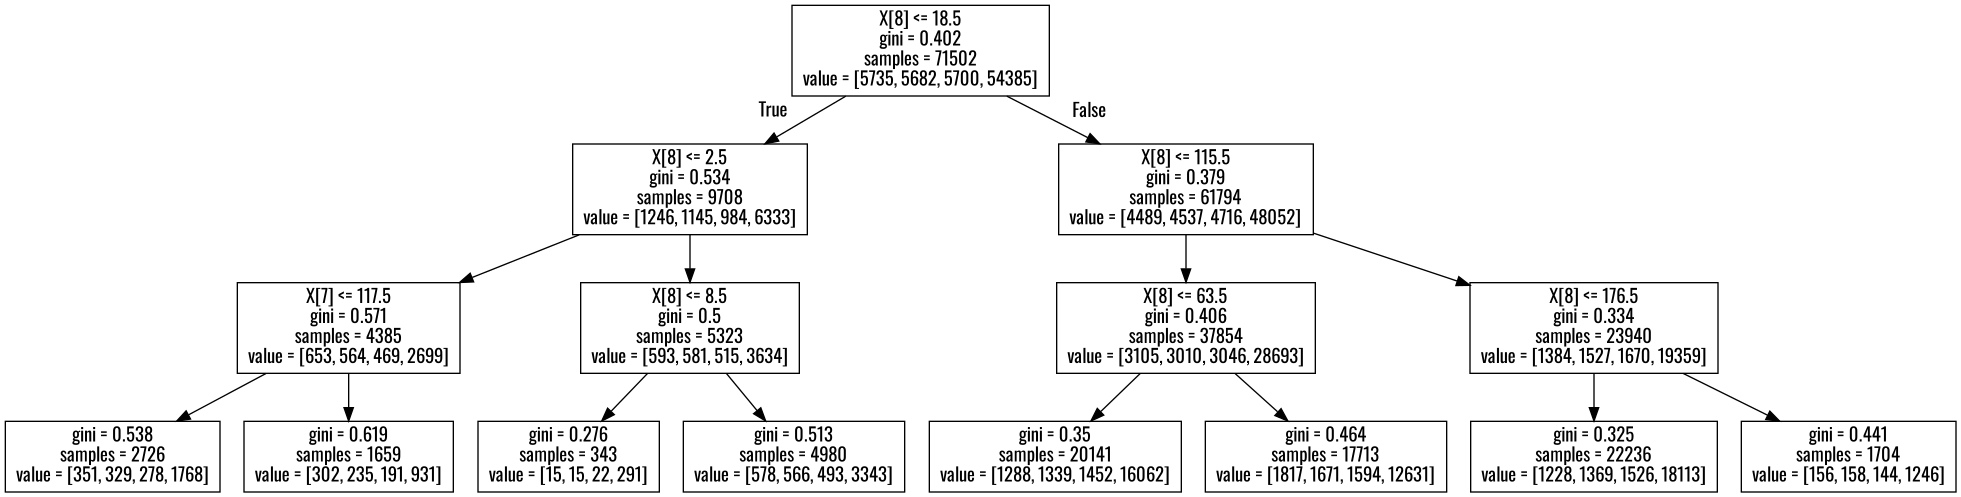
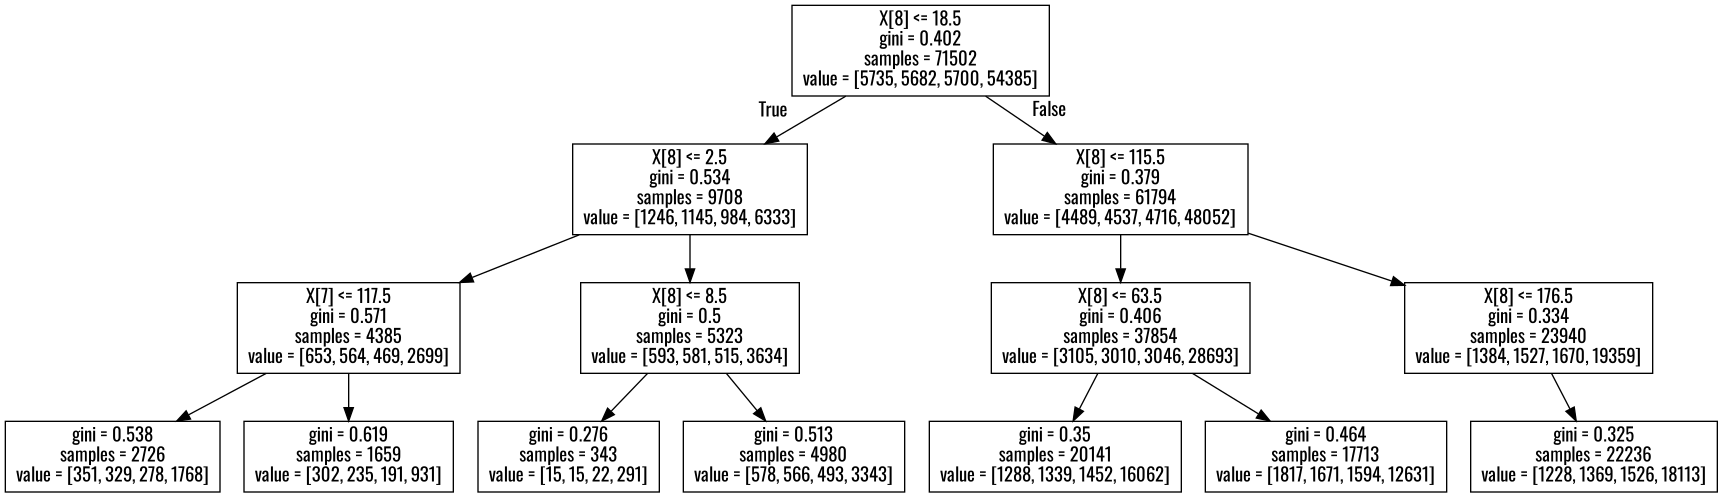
(1849, 457) -> none
